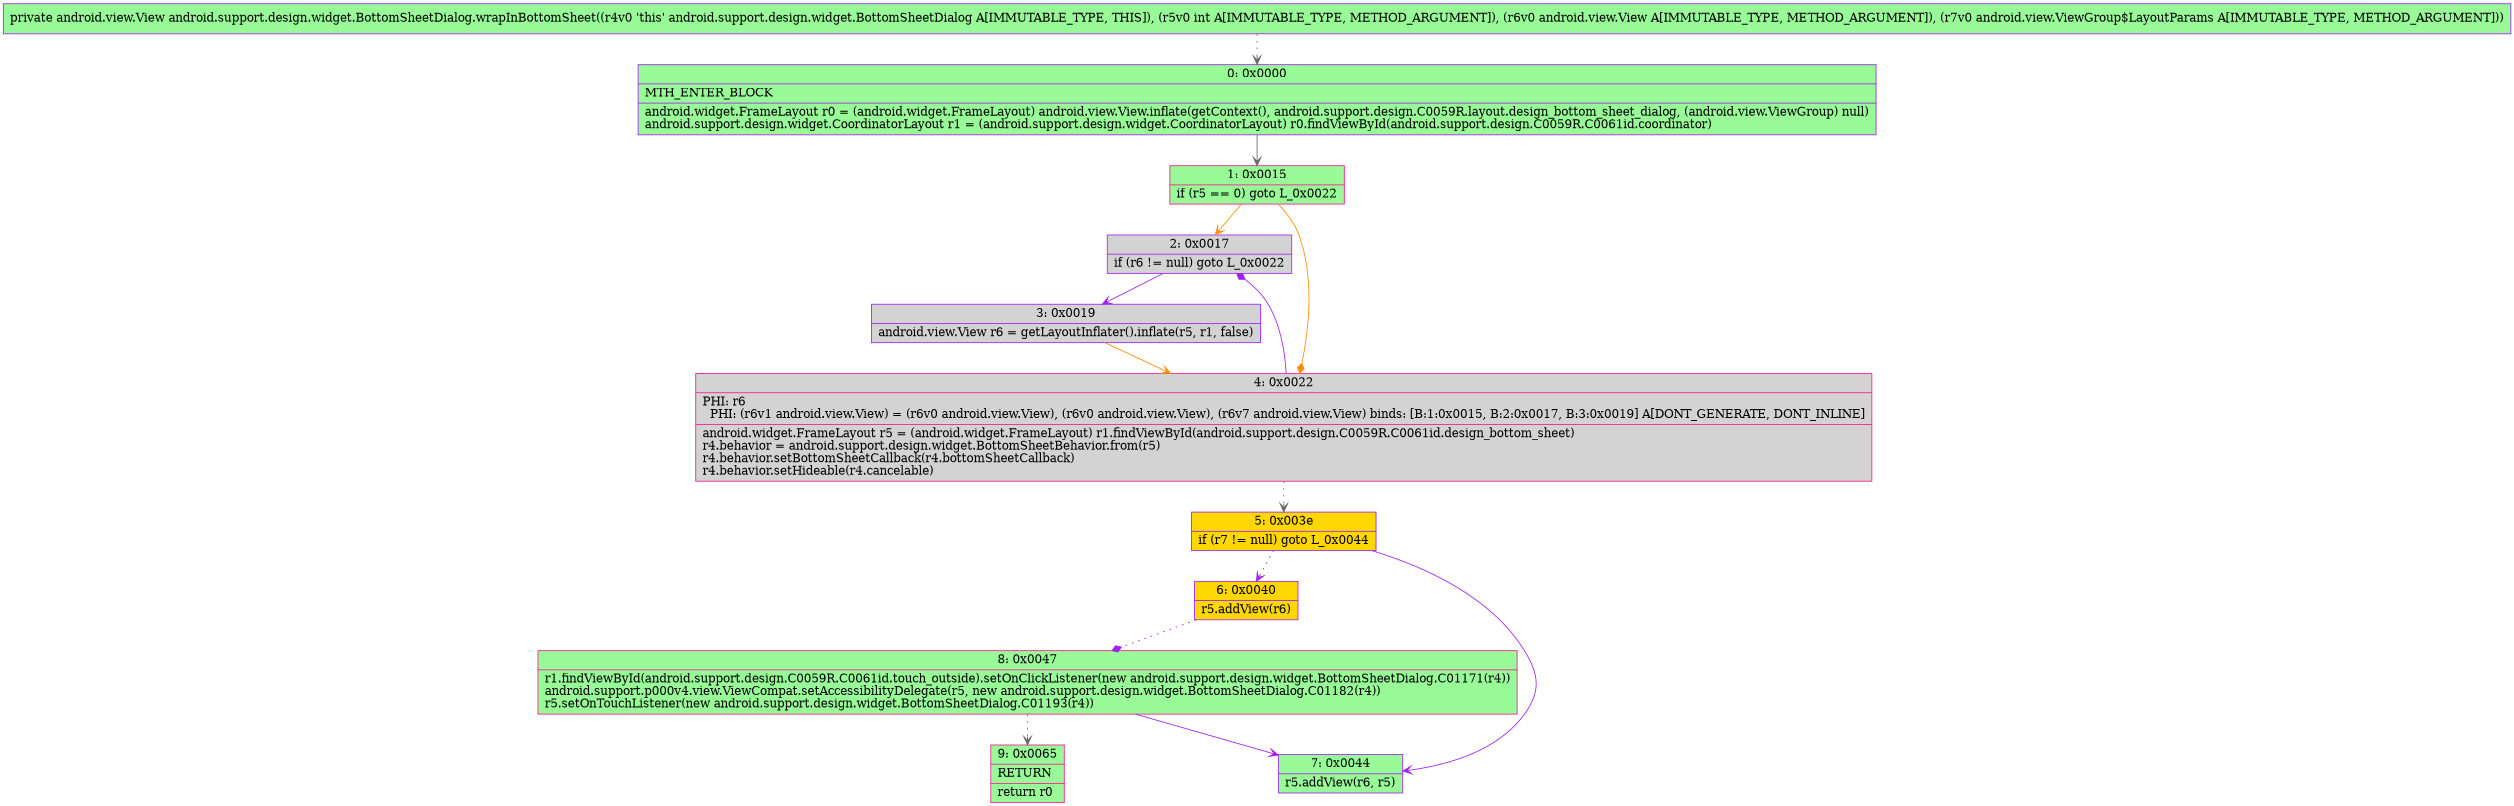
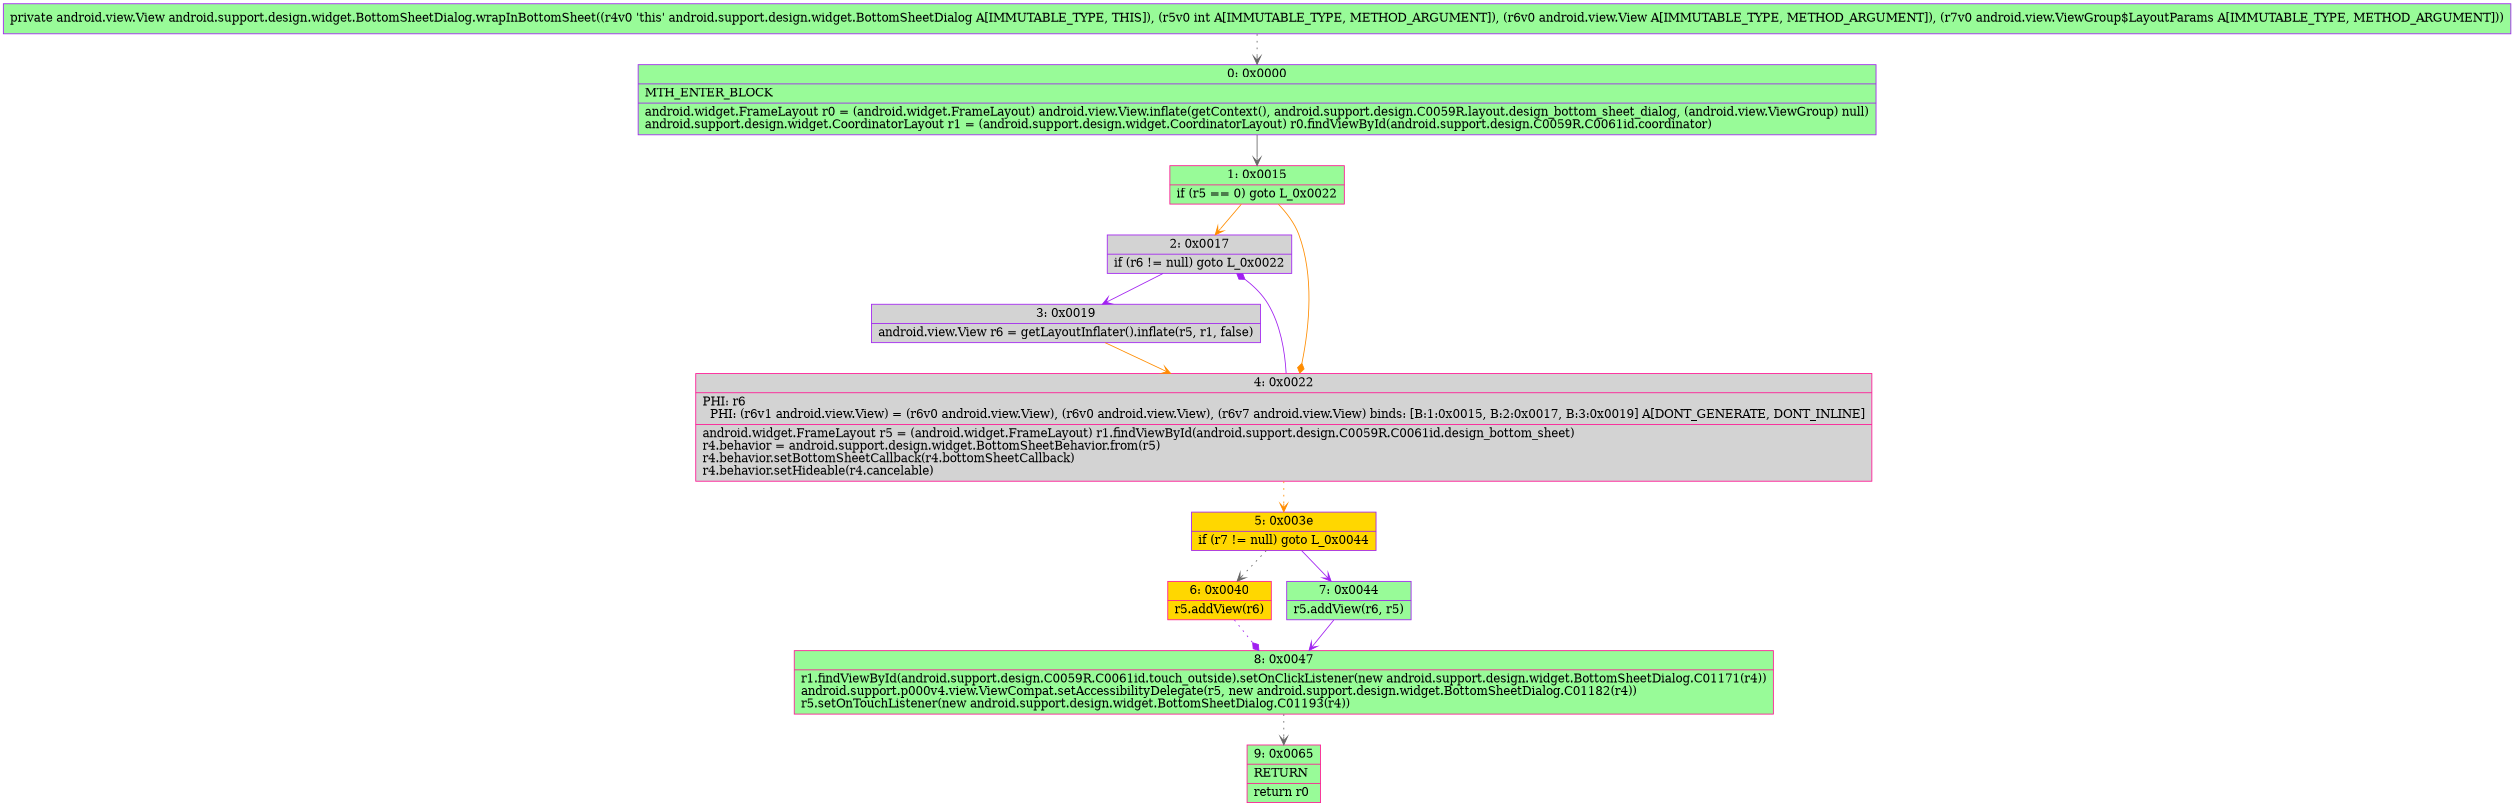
(1284, 492) -> (1284, 492)
(1267, 562) -> (1255, 563)
(1246, 601) -> (1220, 601)
(1203, 733) -> (1324, 632)
